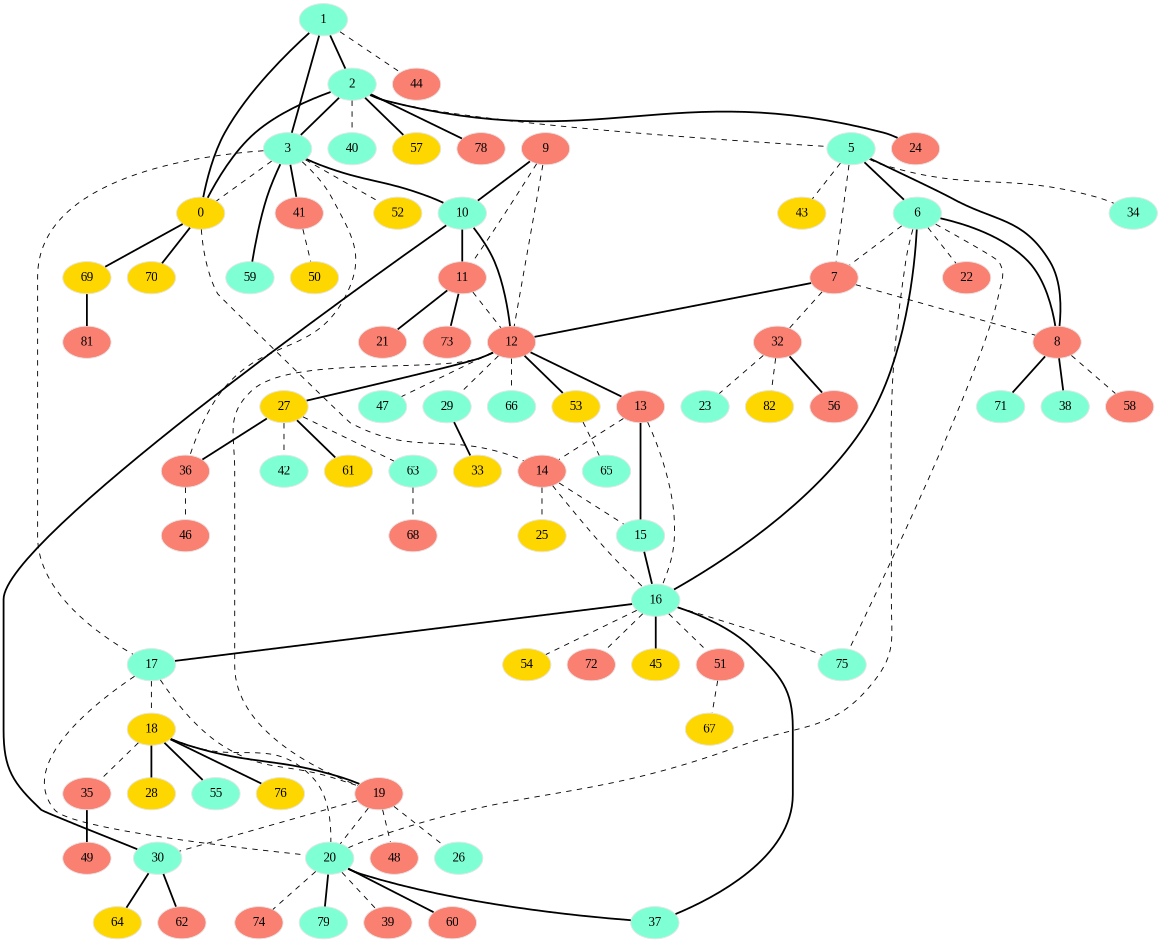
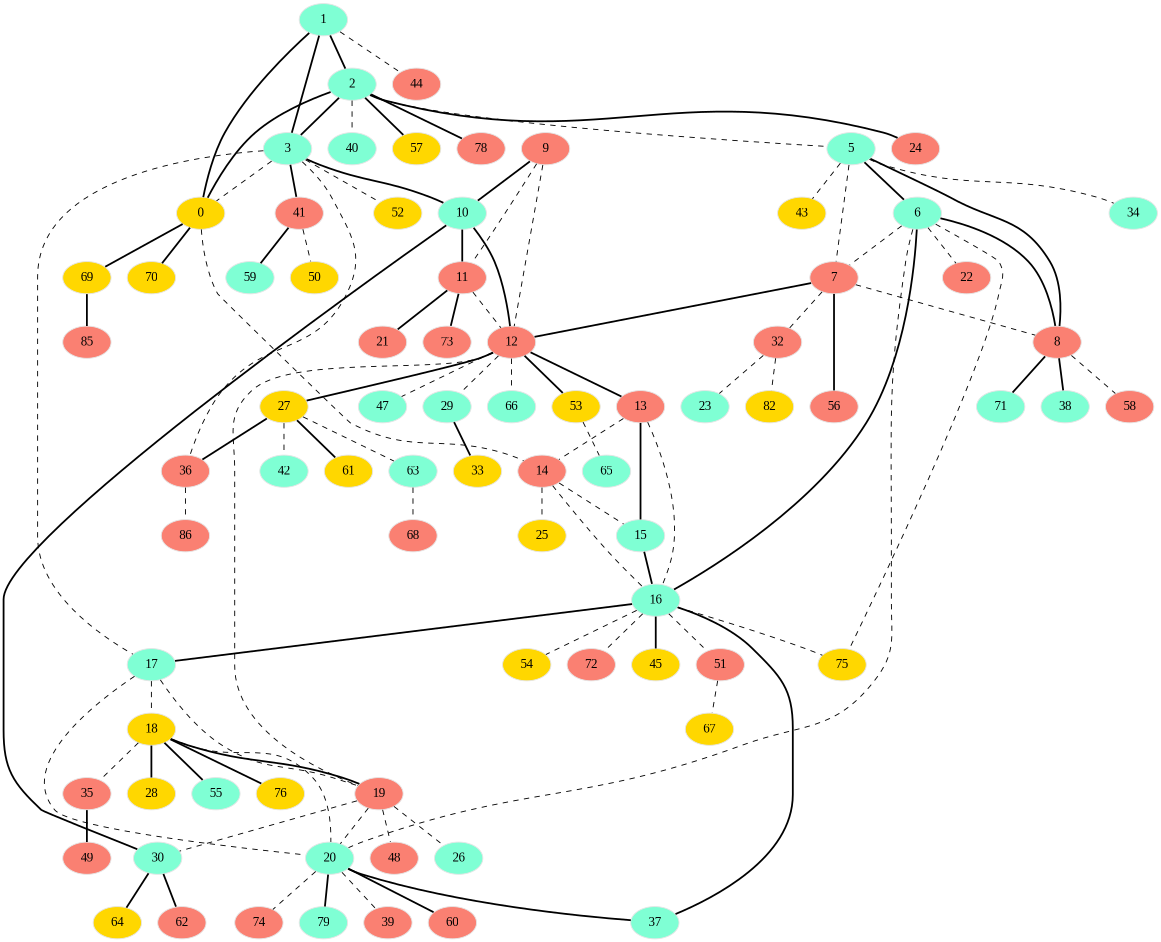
(263, 212) -> (275, 245)
(87, 342) -> (87, 342)
(806, 374) -> (834, 342)
(185, 536) -> (185, 536)
(842, 665) -> (842, 665)
